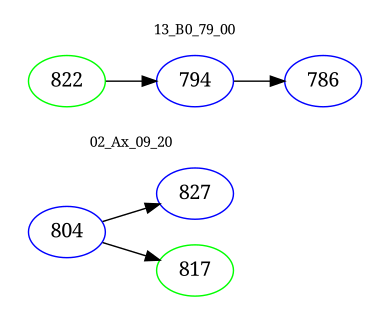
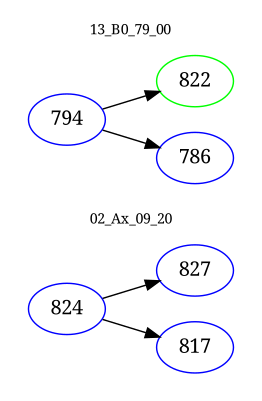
(124, 81) -> (124, 102)
(67, 232) -> (67, 309)
(195, 270) -> (195, 347)
